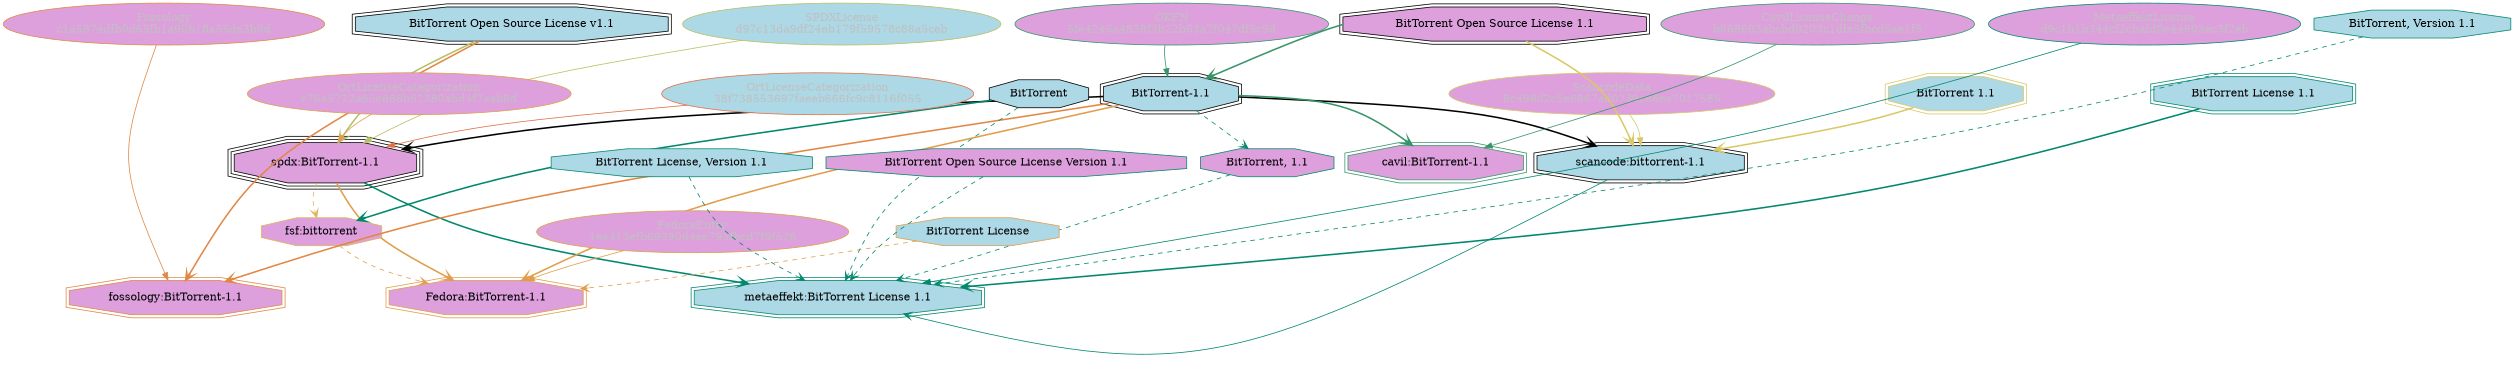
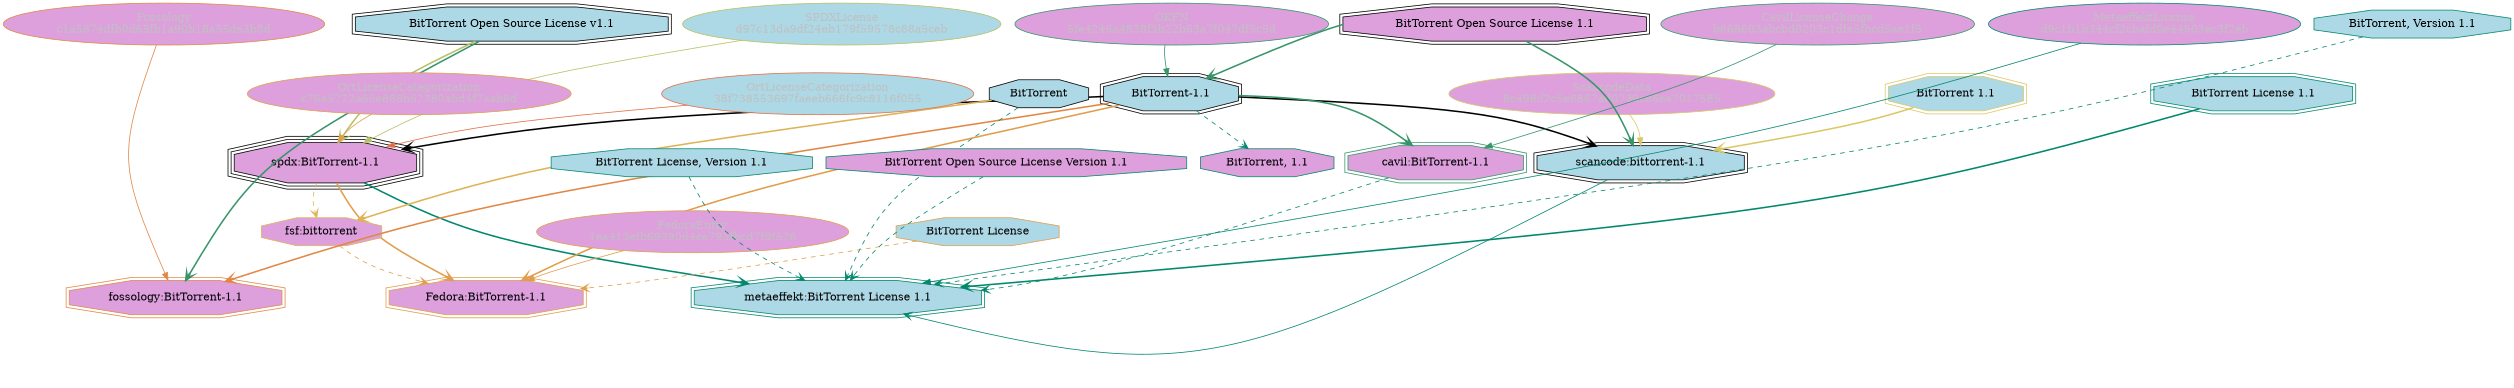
(1588, 79) -> (1588, 79)
(314, 134) -> (314, 134)
(676, 146) -> (676, 146)
(1067, 227) -> (1171, 246)
